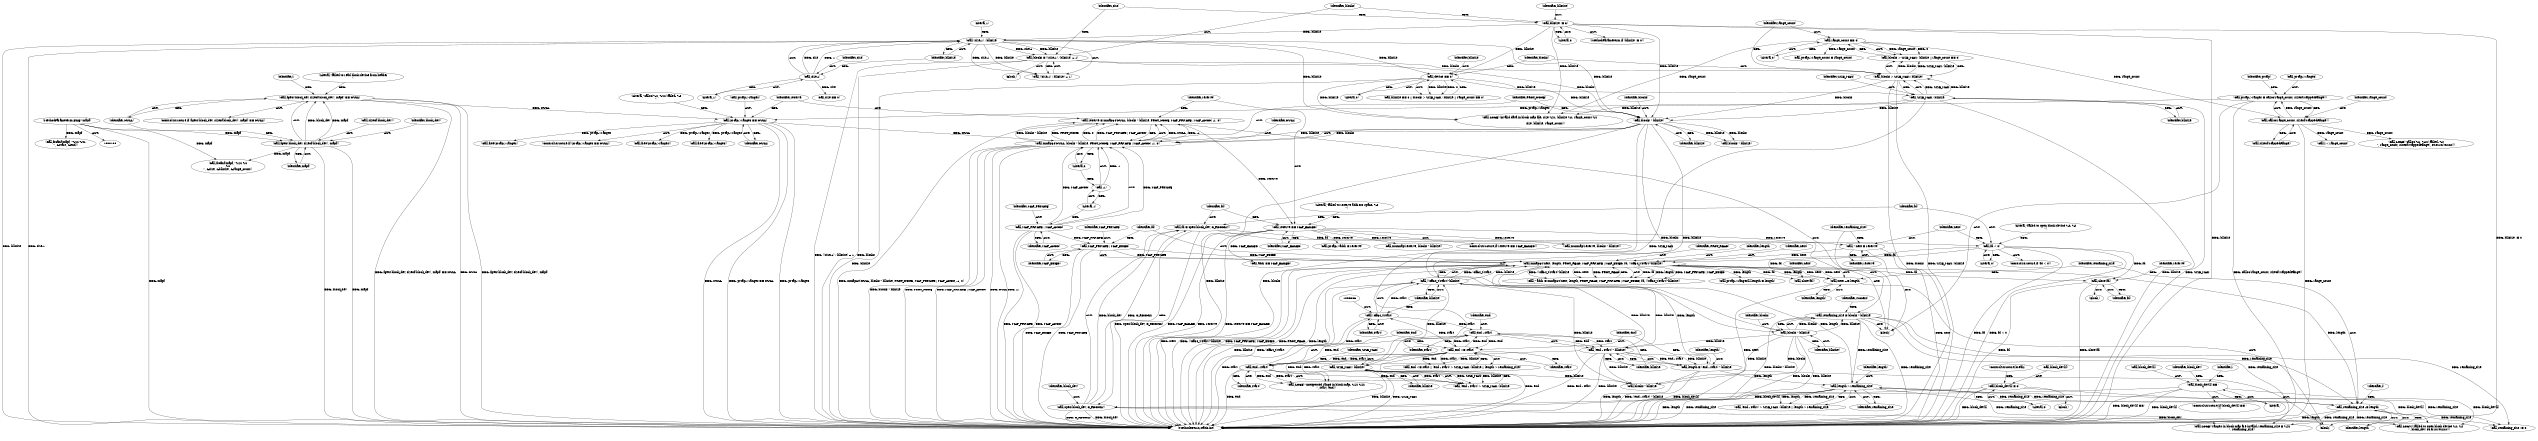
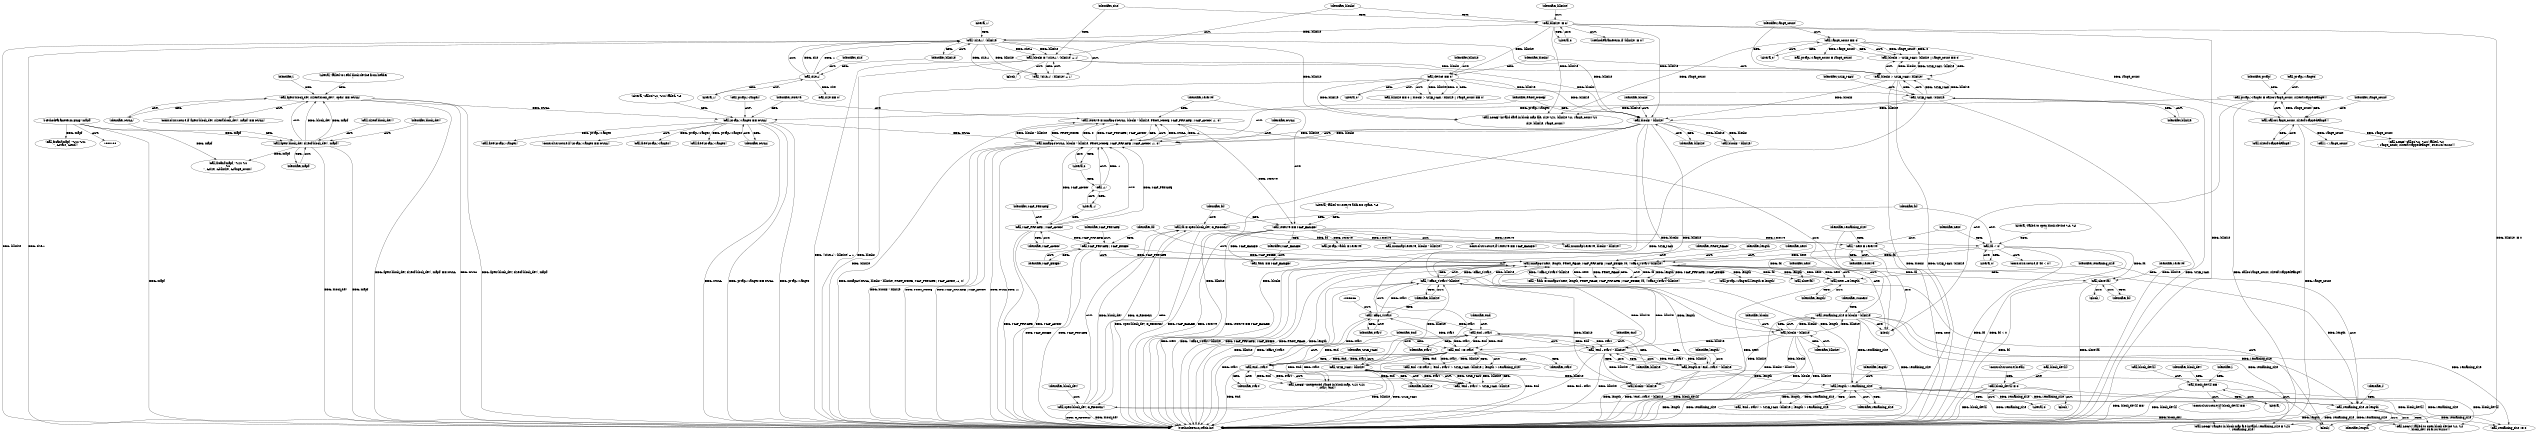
(1217, 43) -> none
(320, 98) -> (320, 98)
(1282, 237) -> (1278, 255)
(1595, 401) -> none
